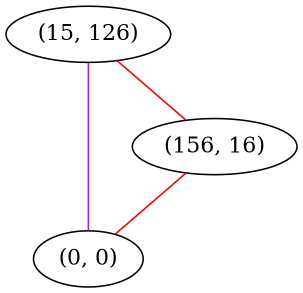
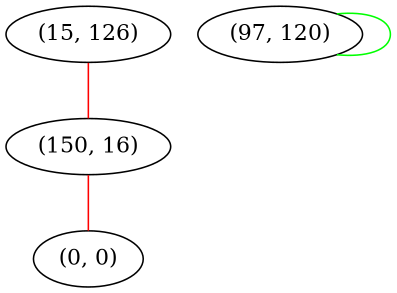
none -> (280, 34)
(88, 147) -> none
(215, 147) -> (88, 147)
